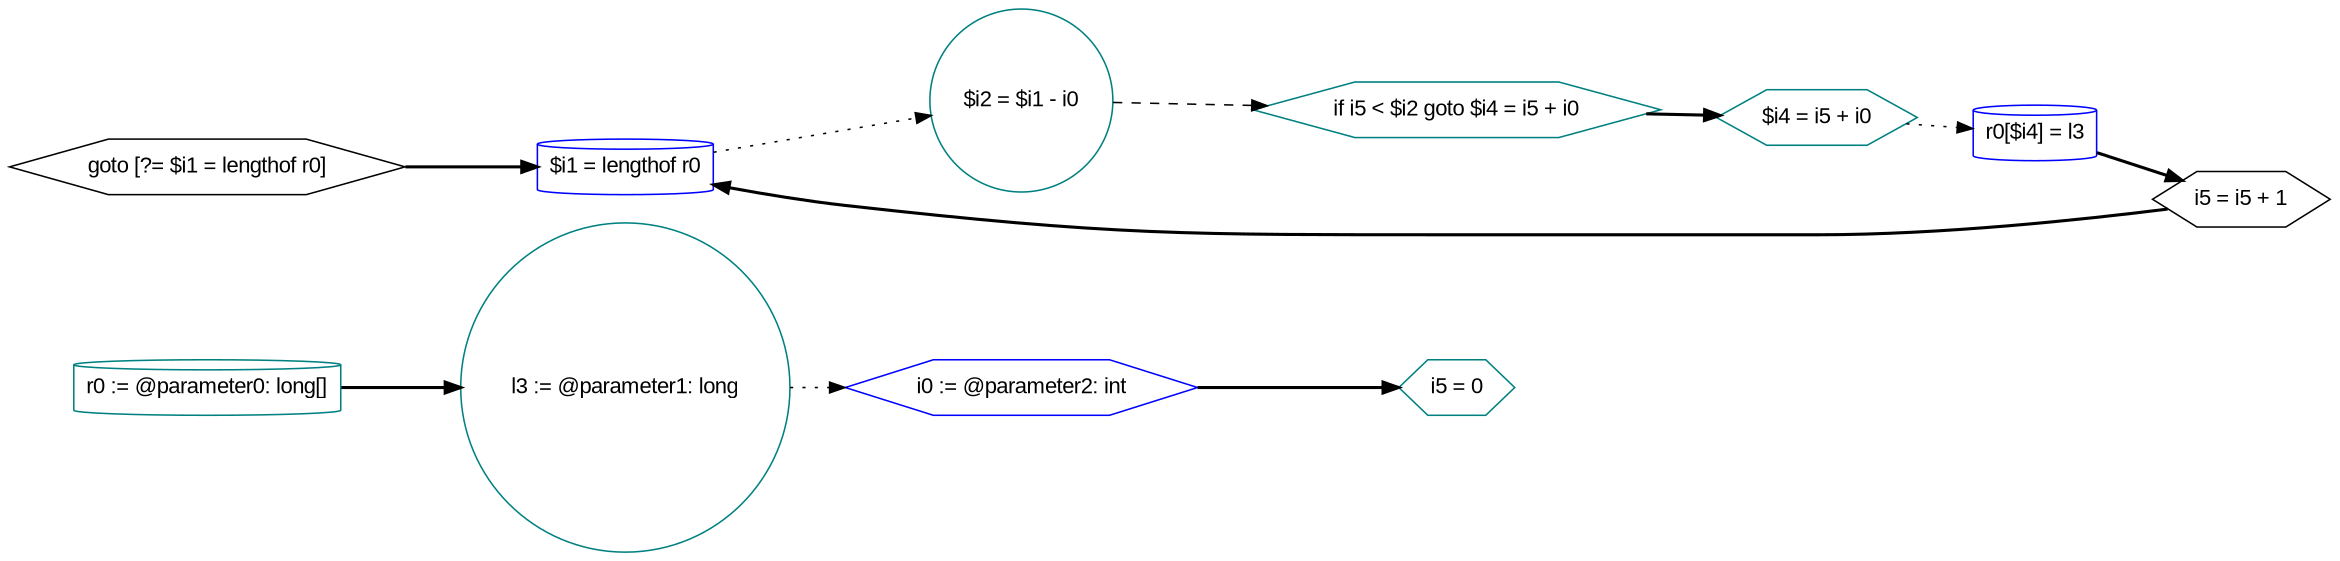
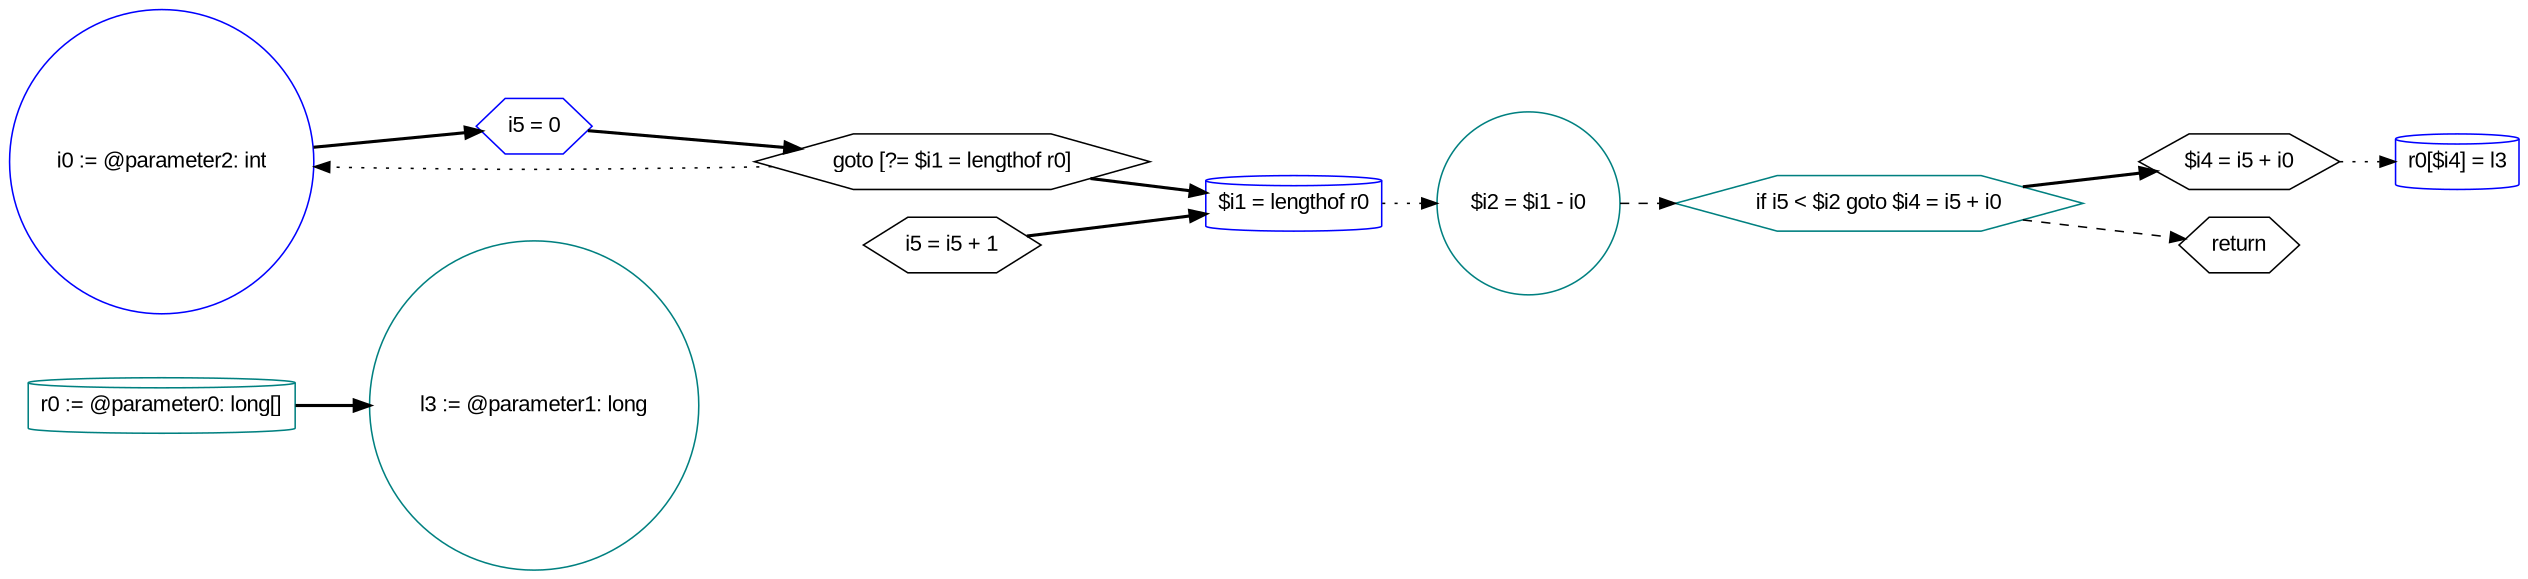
(1817, 118) -> (2239, 162)
none -> (686, 139)
(2132, 164) -> none
none -> (2239, 245)
(810, 388) -> (551, 169)
(1021, 388) -> (162, 162)
(1457, 388) -> (534, 126)
